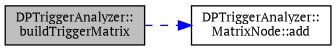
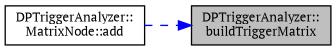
(161, 25) -> (161, 25)
